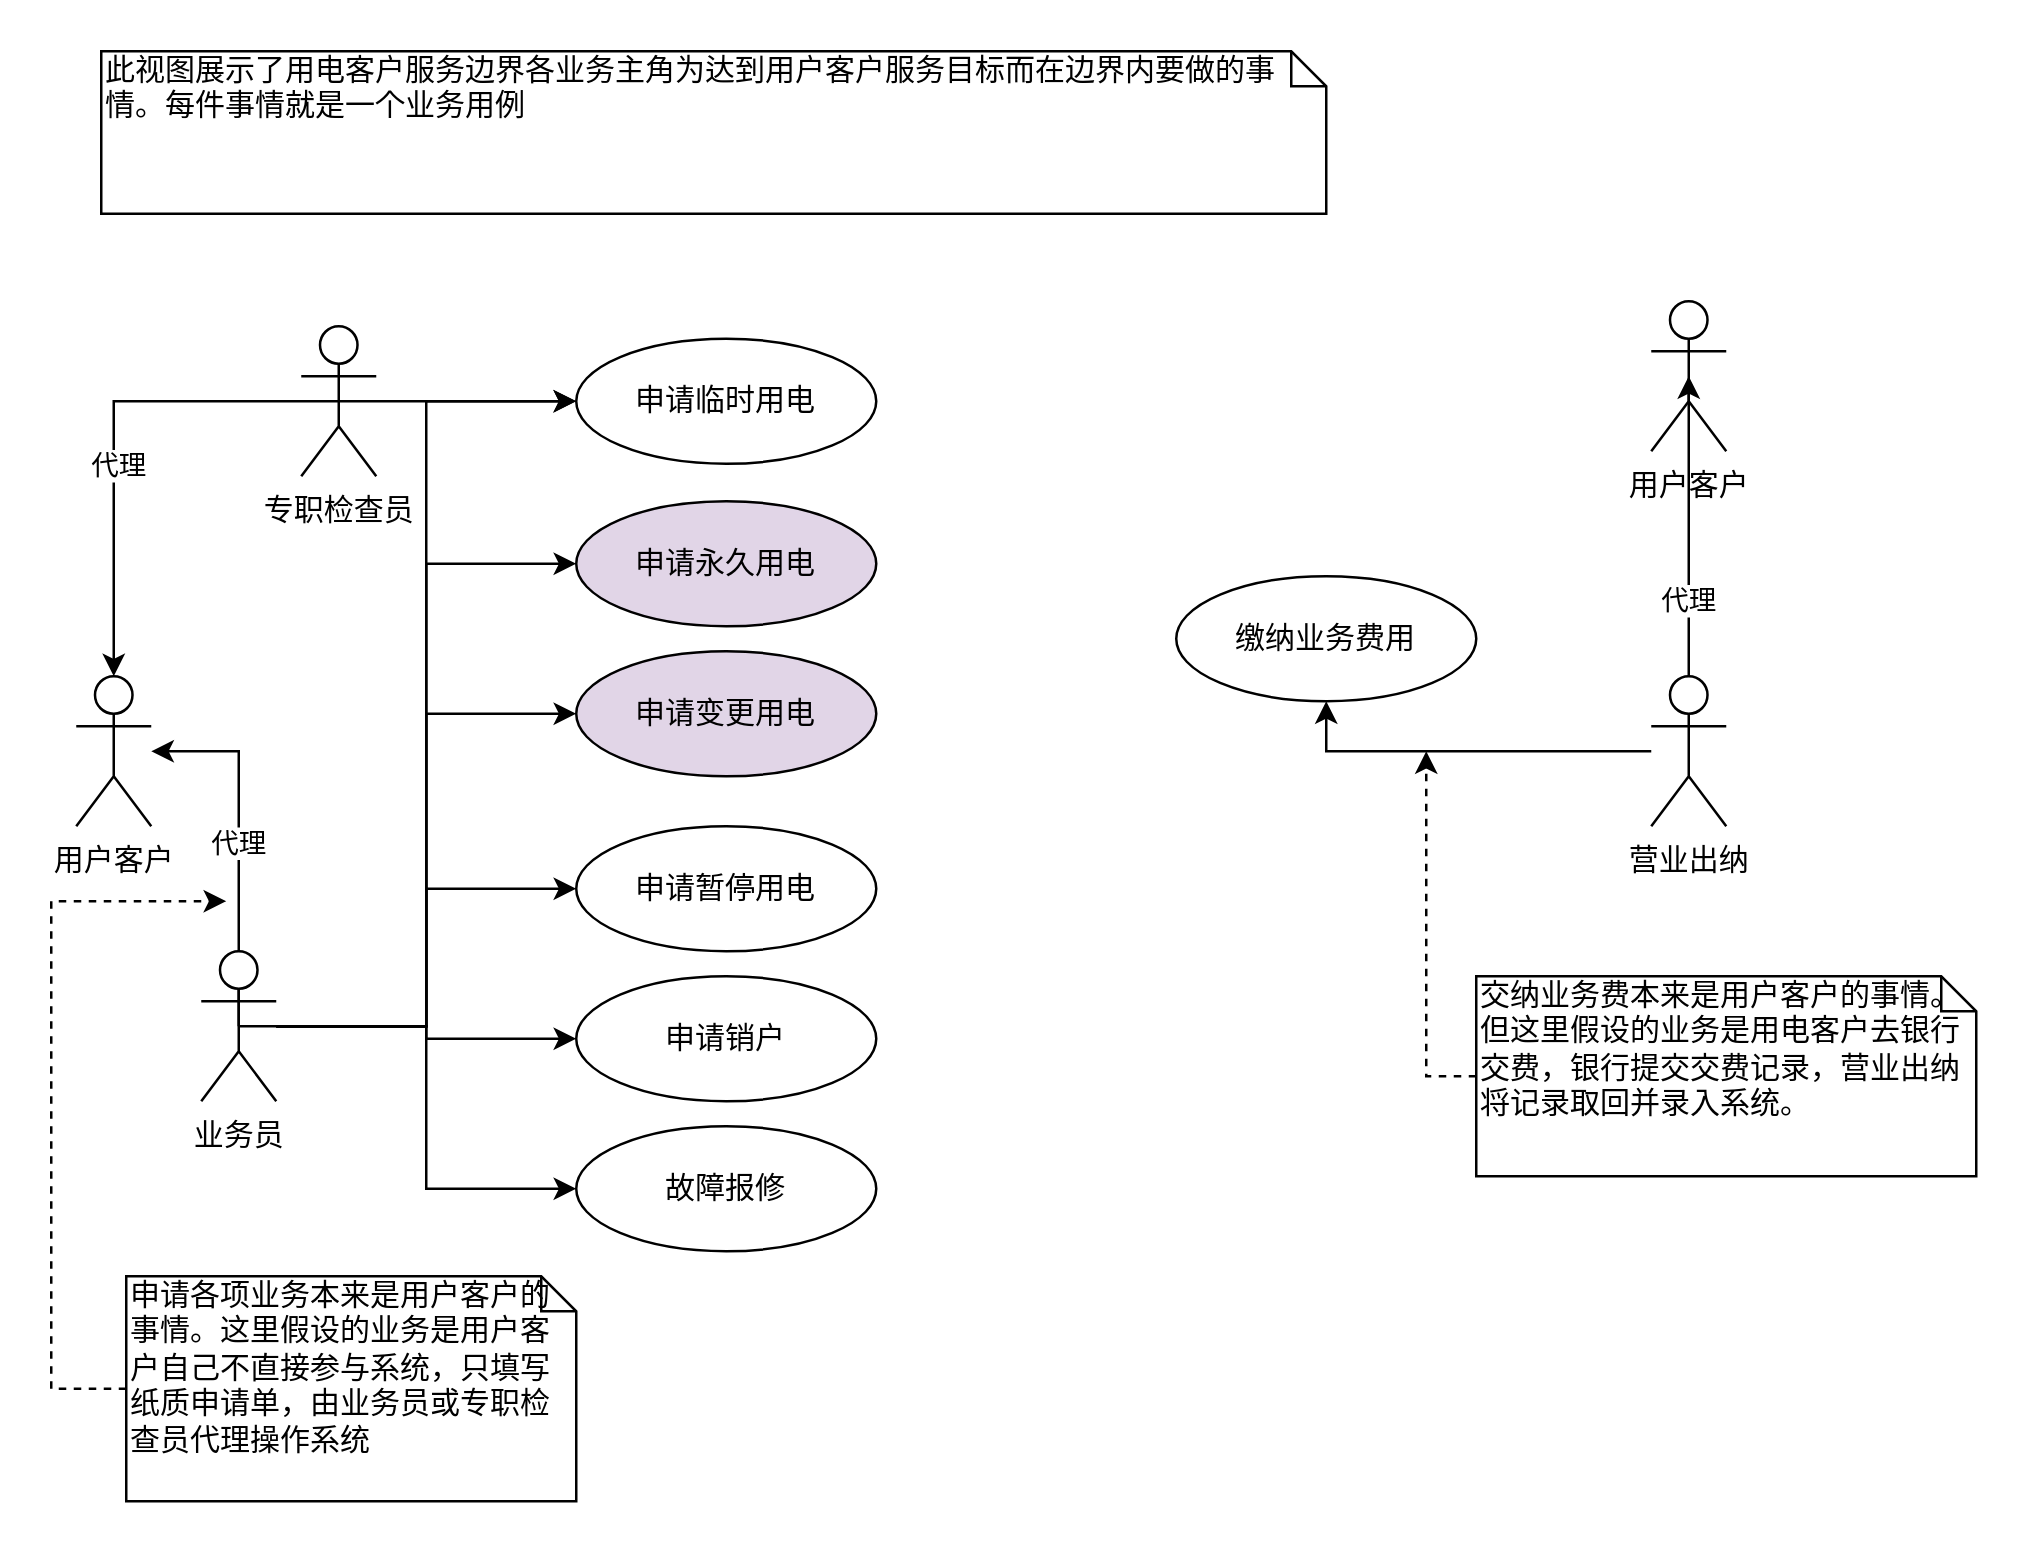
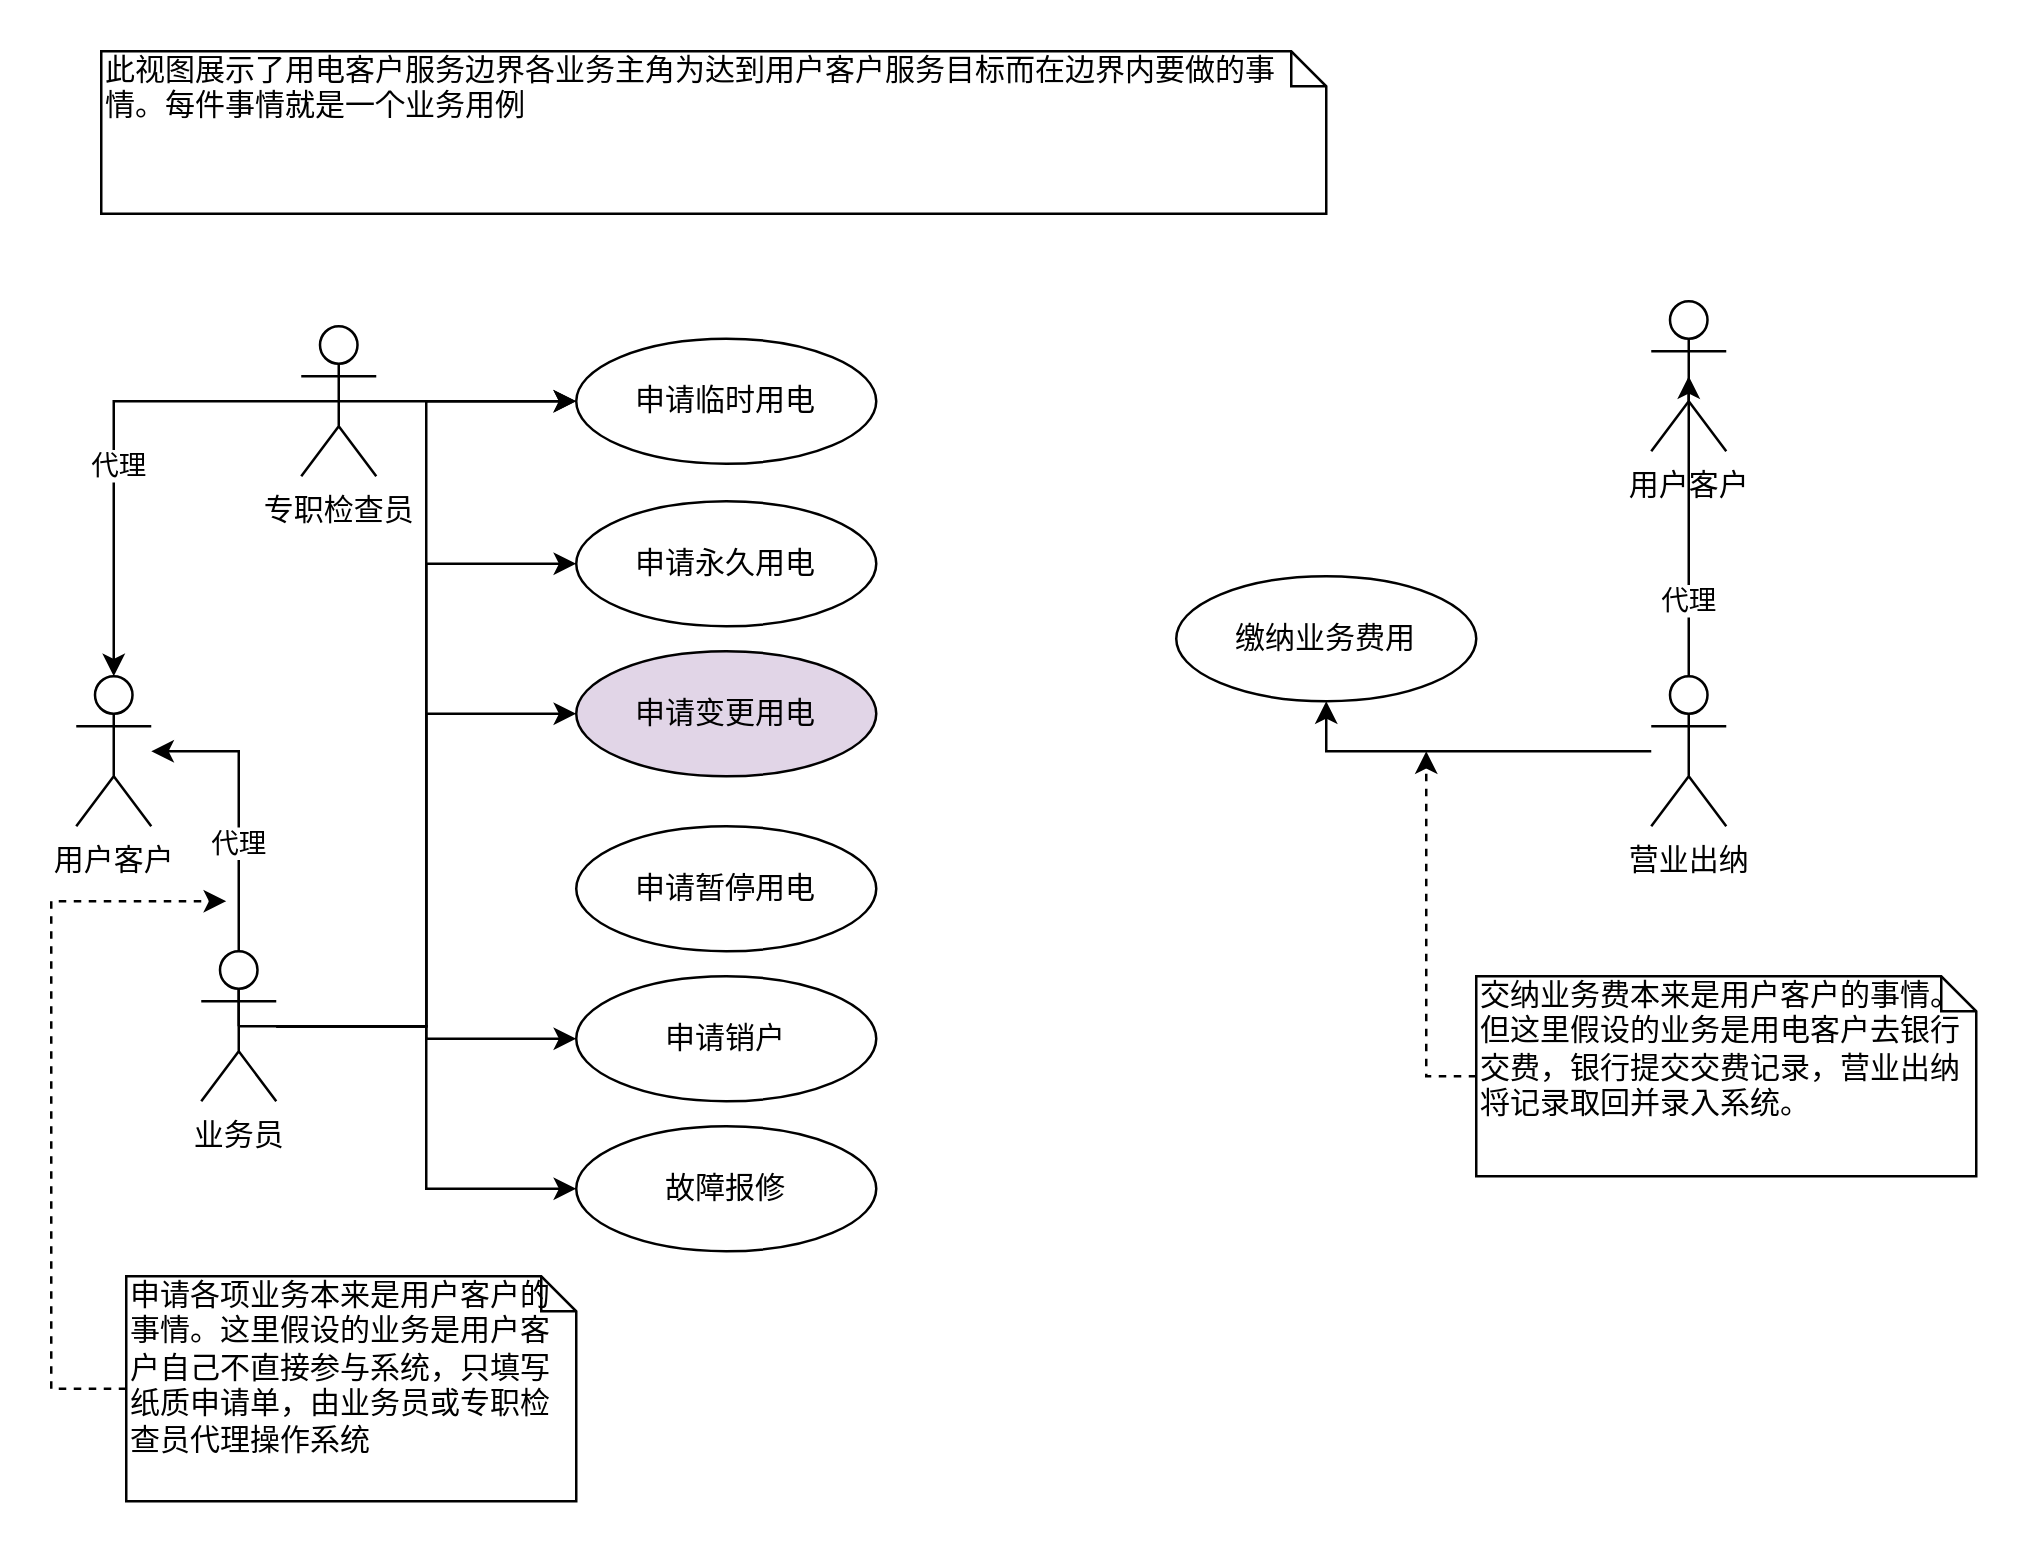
(726, 564) -> (726, 564)
(495, 889) -> none
